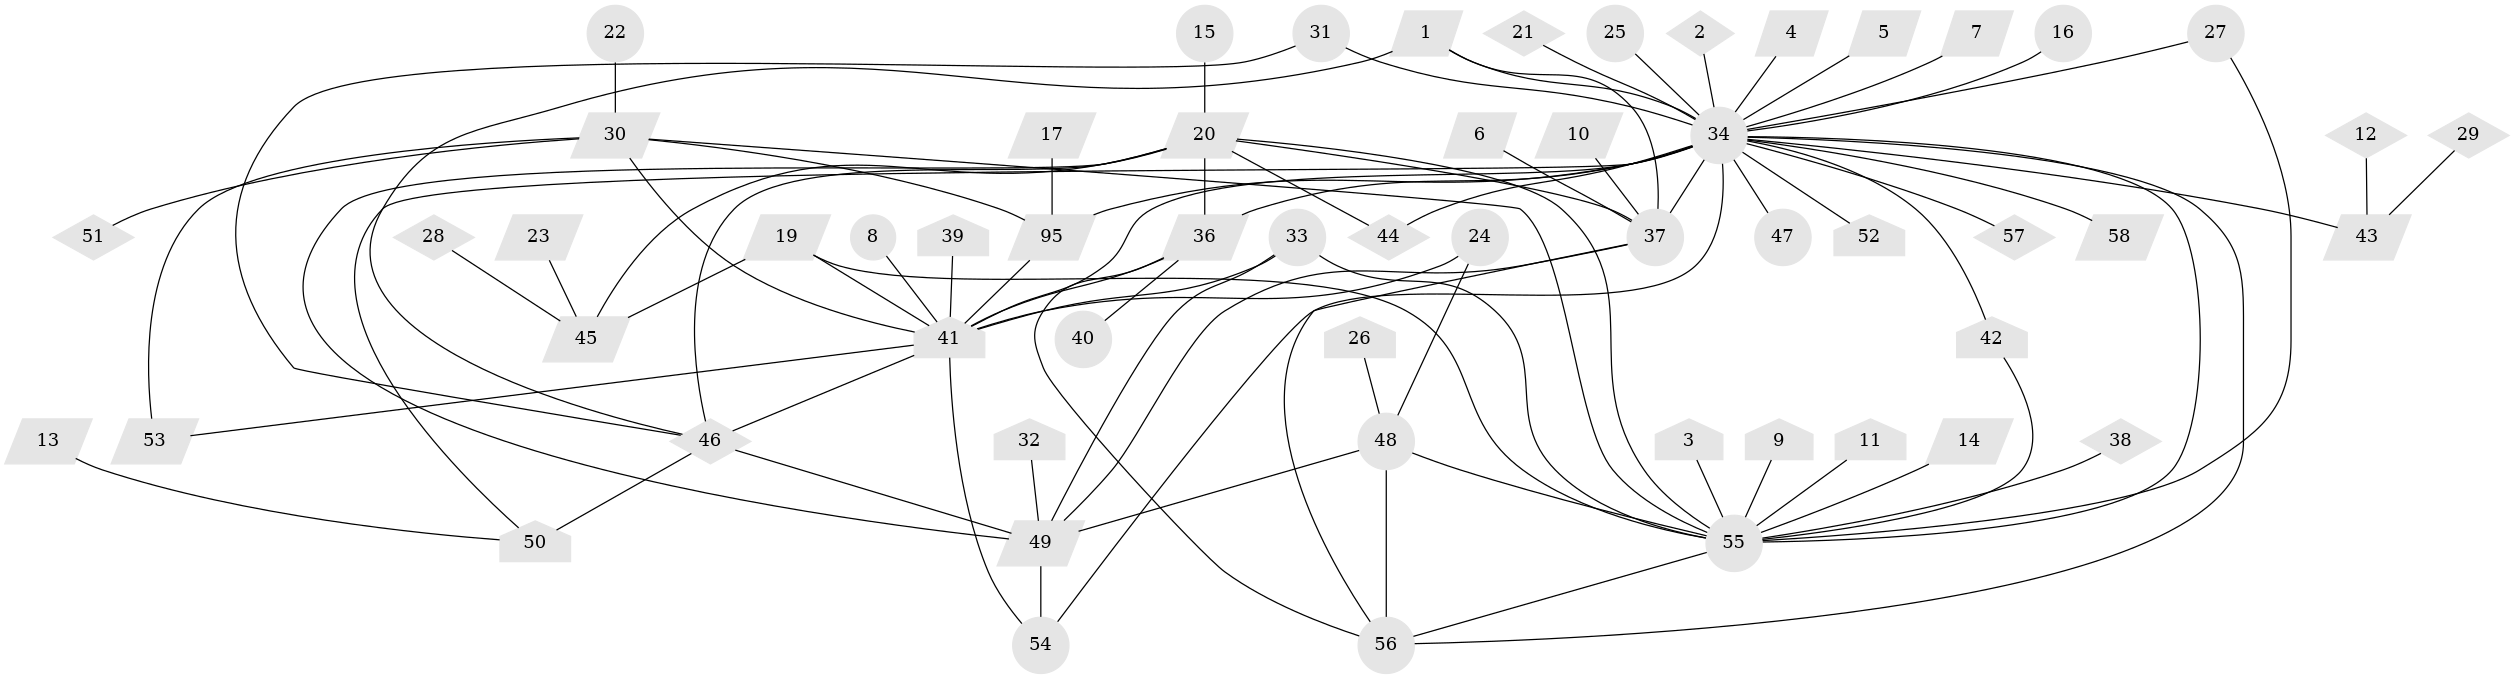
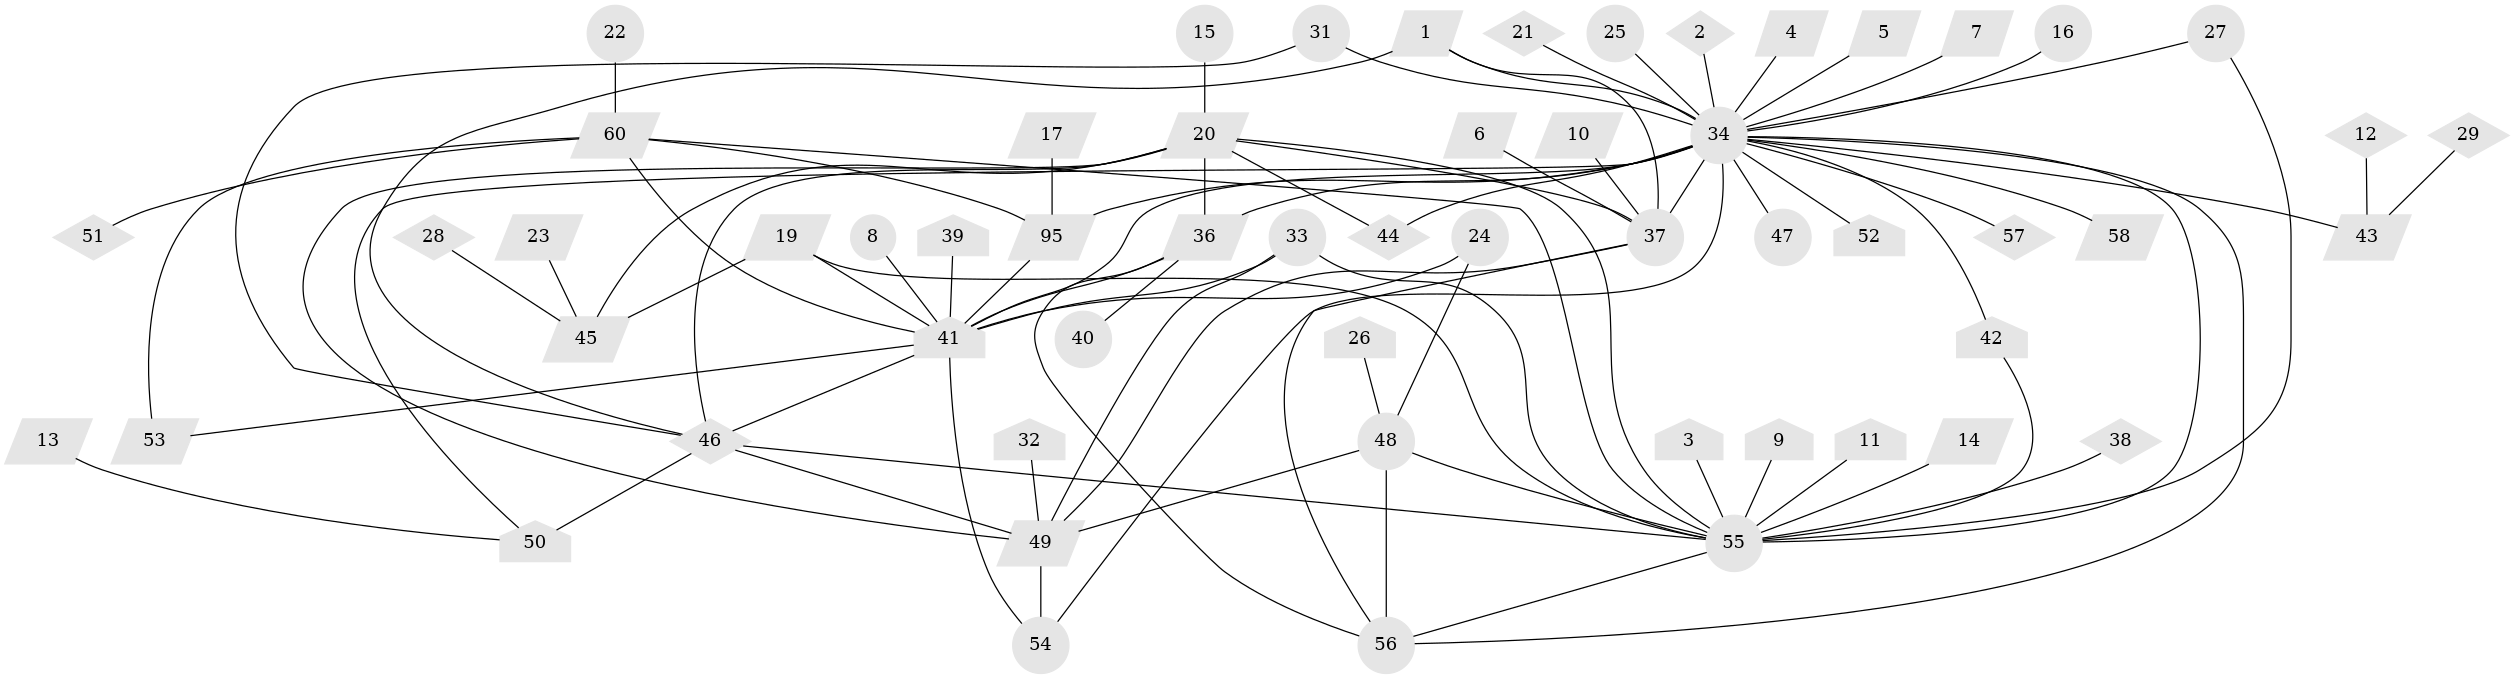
(615, 135) -> (615, 135)
none -> (1248, 496)
